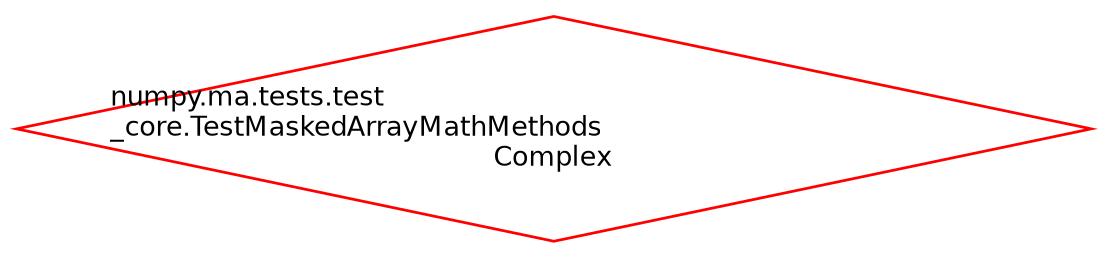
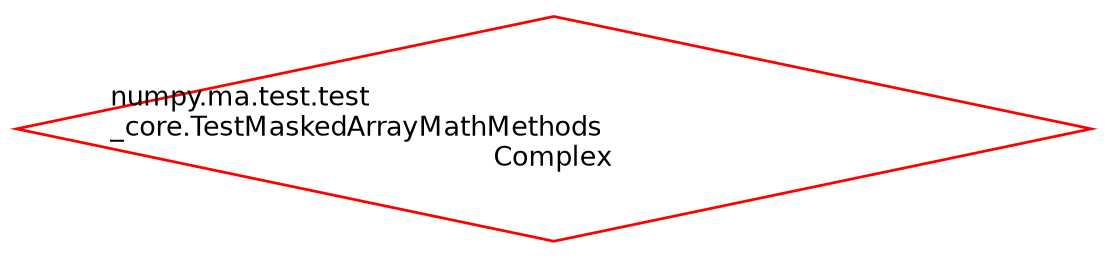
(554, 129) -> (554, 129)
